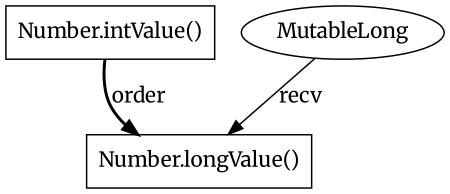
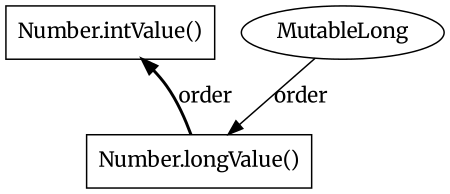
(107, 95) -> (175, 100)
(301, 97) -> (301, 97)
